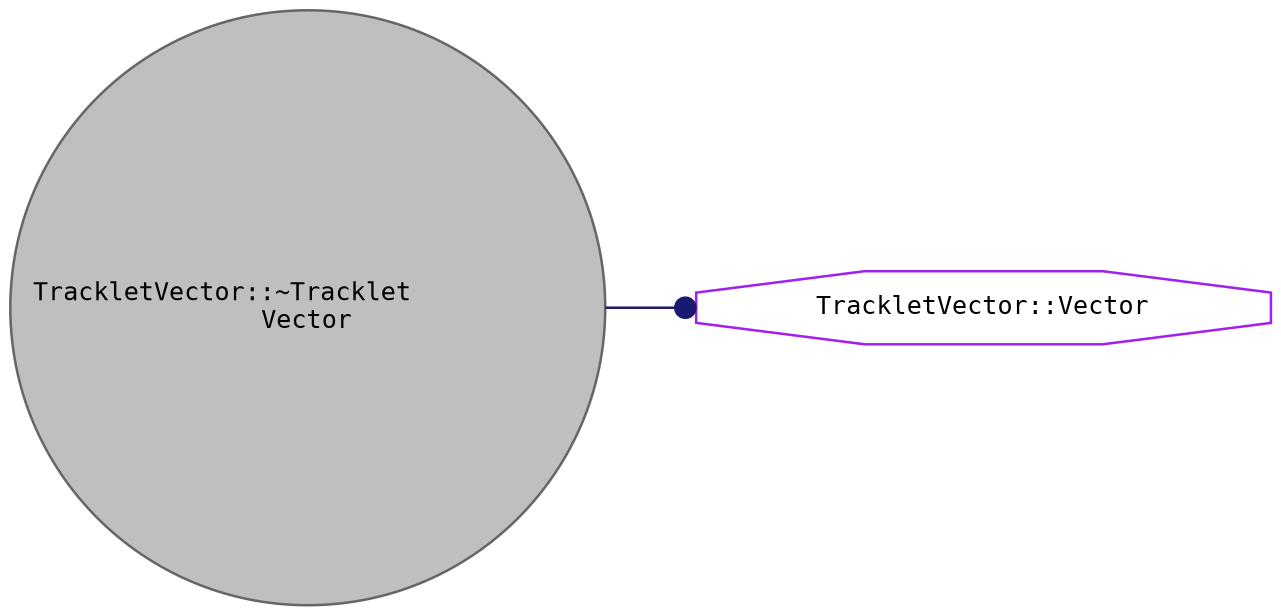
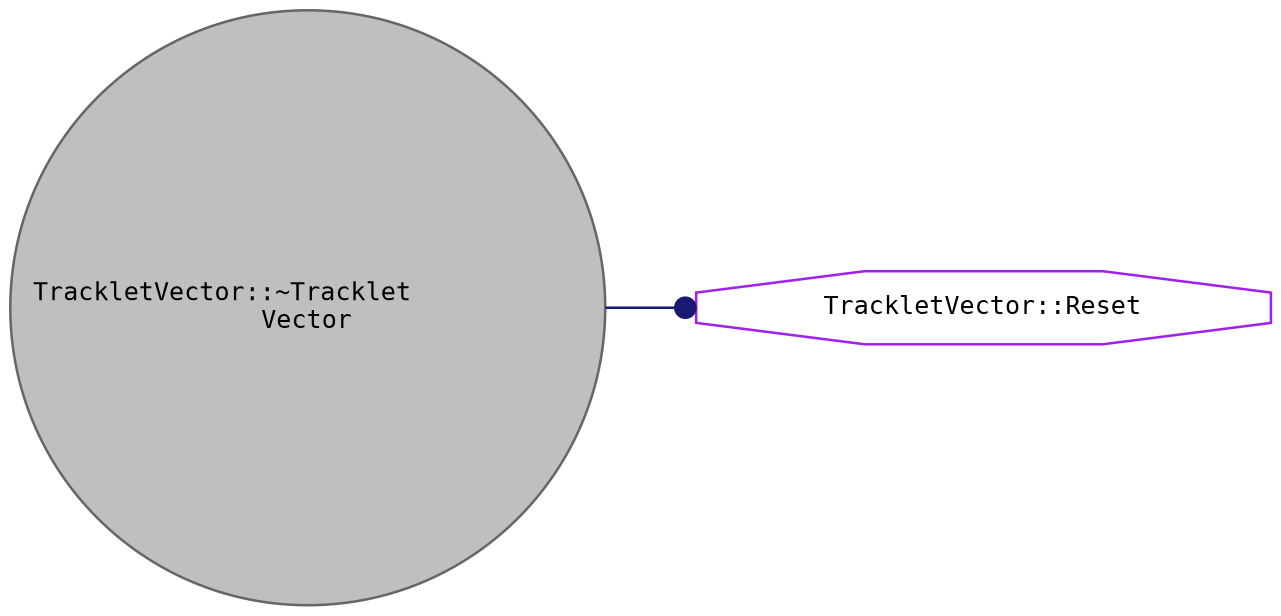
(984, 308) -> (984, 308)
